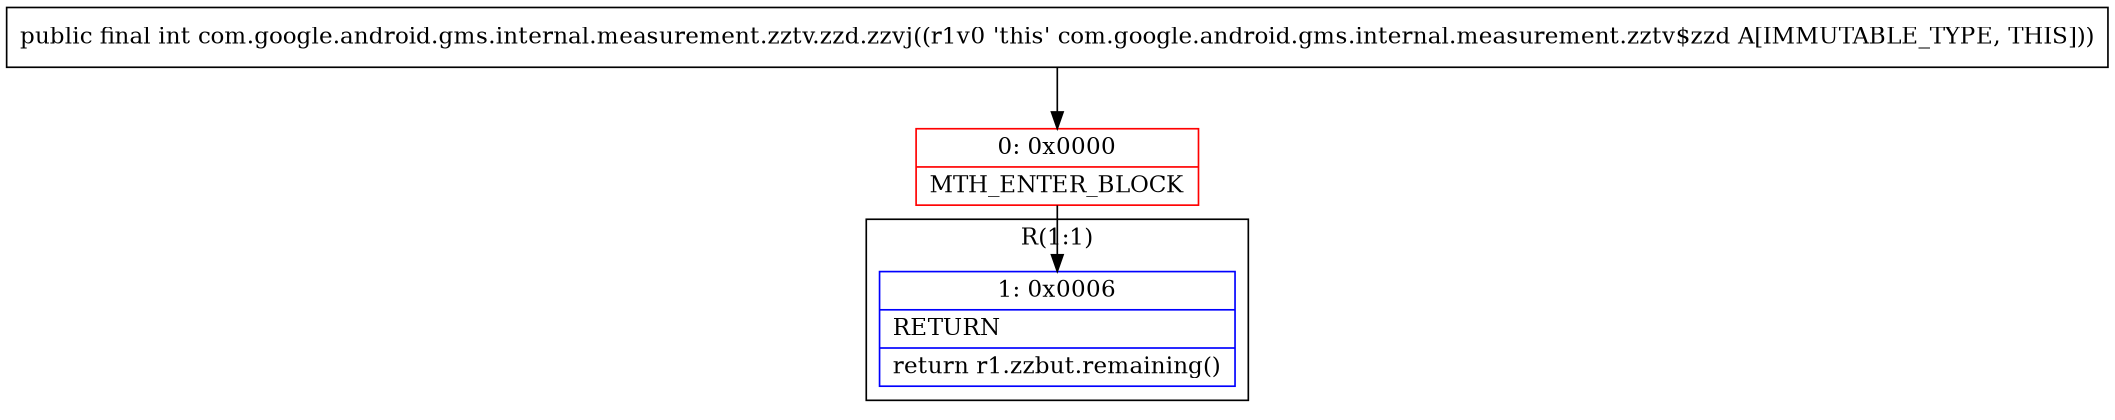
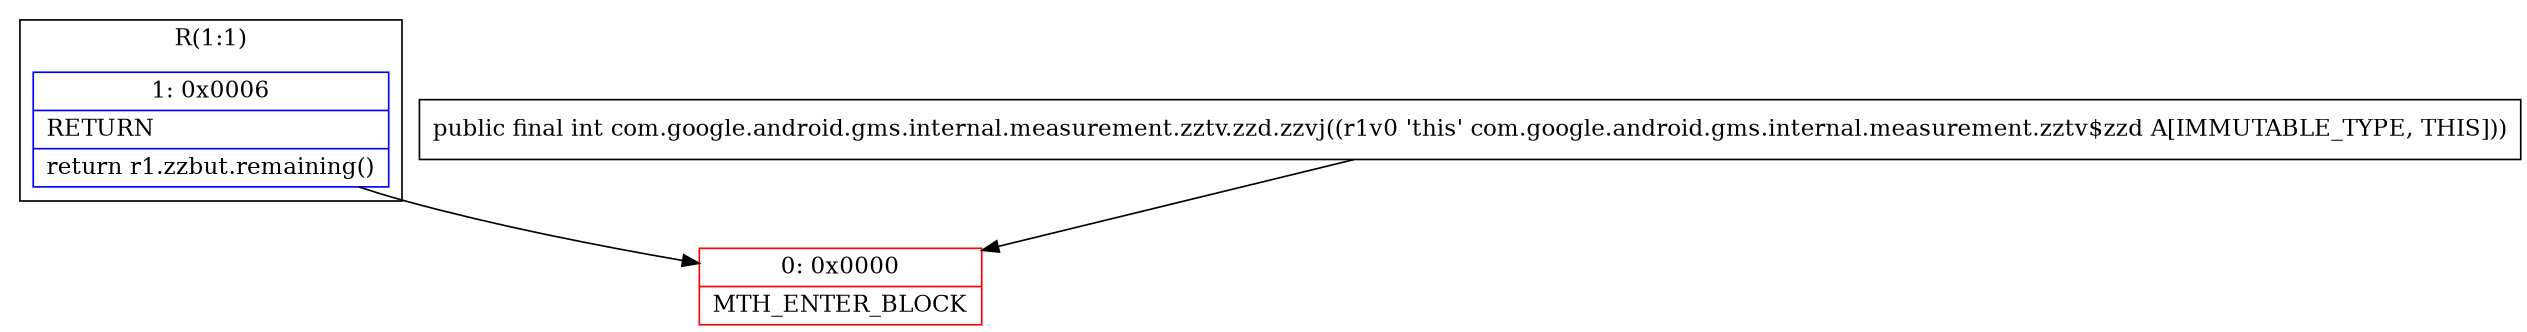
(1057, 230) -> (519, 229)
